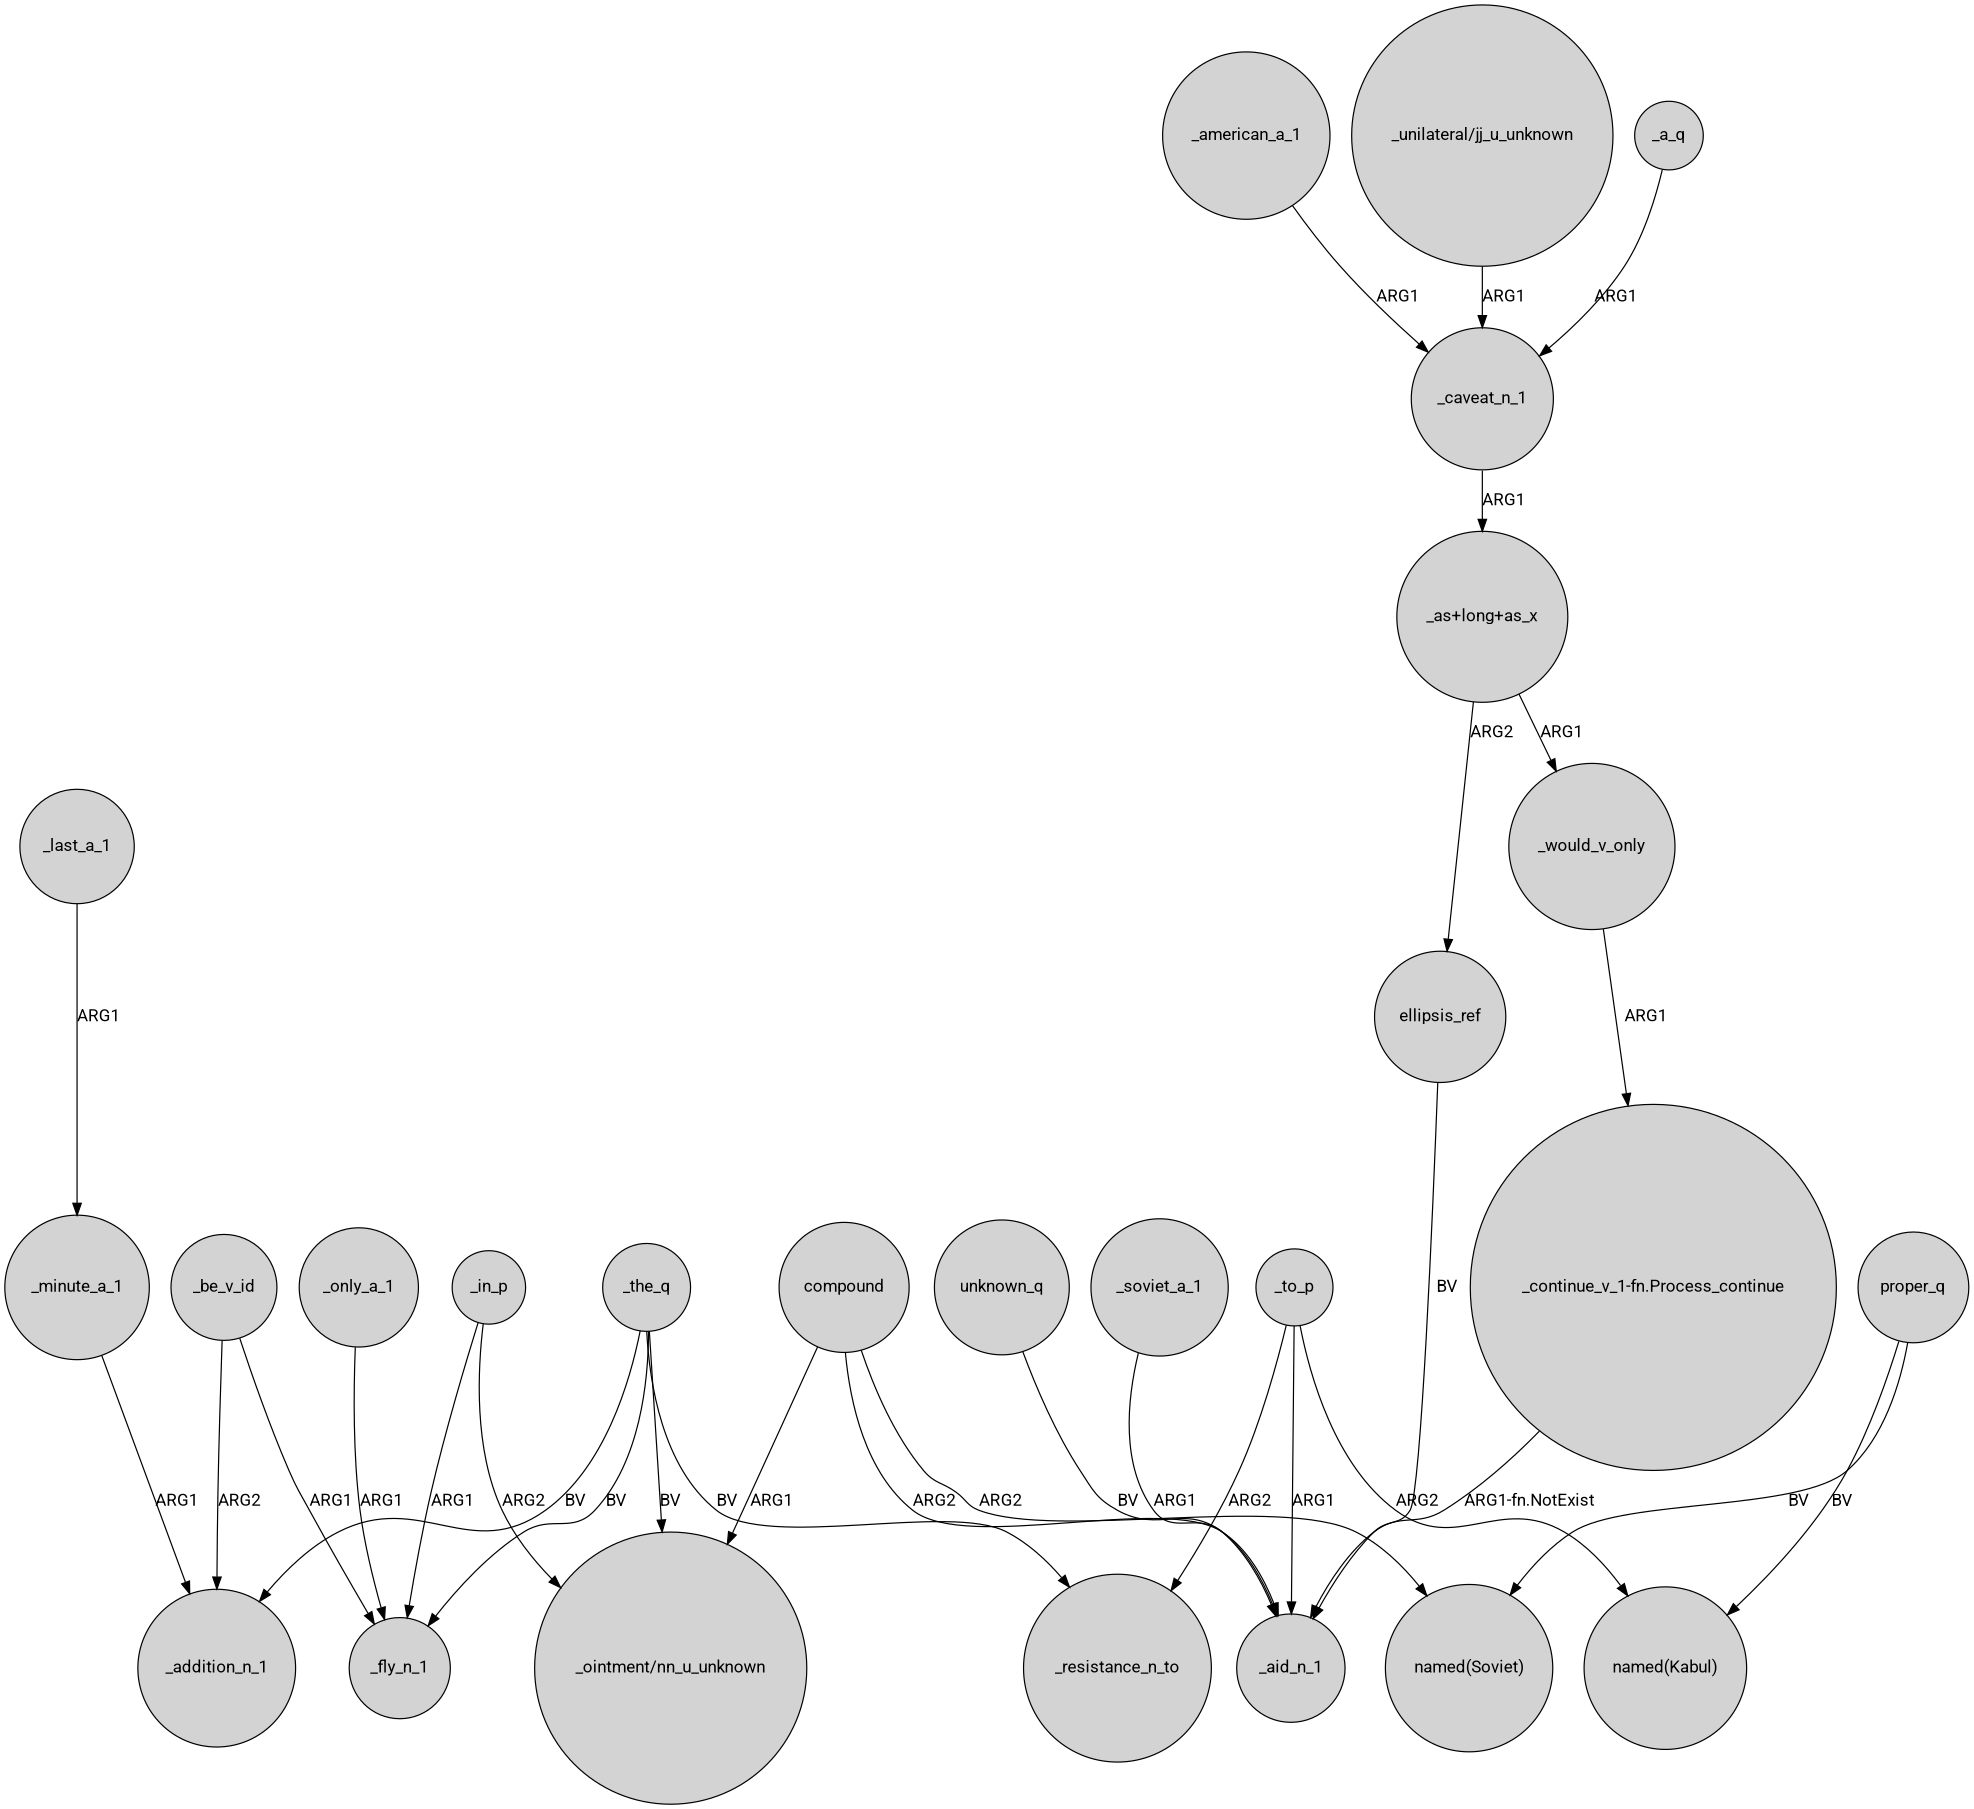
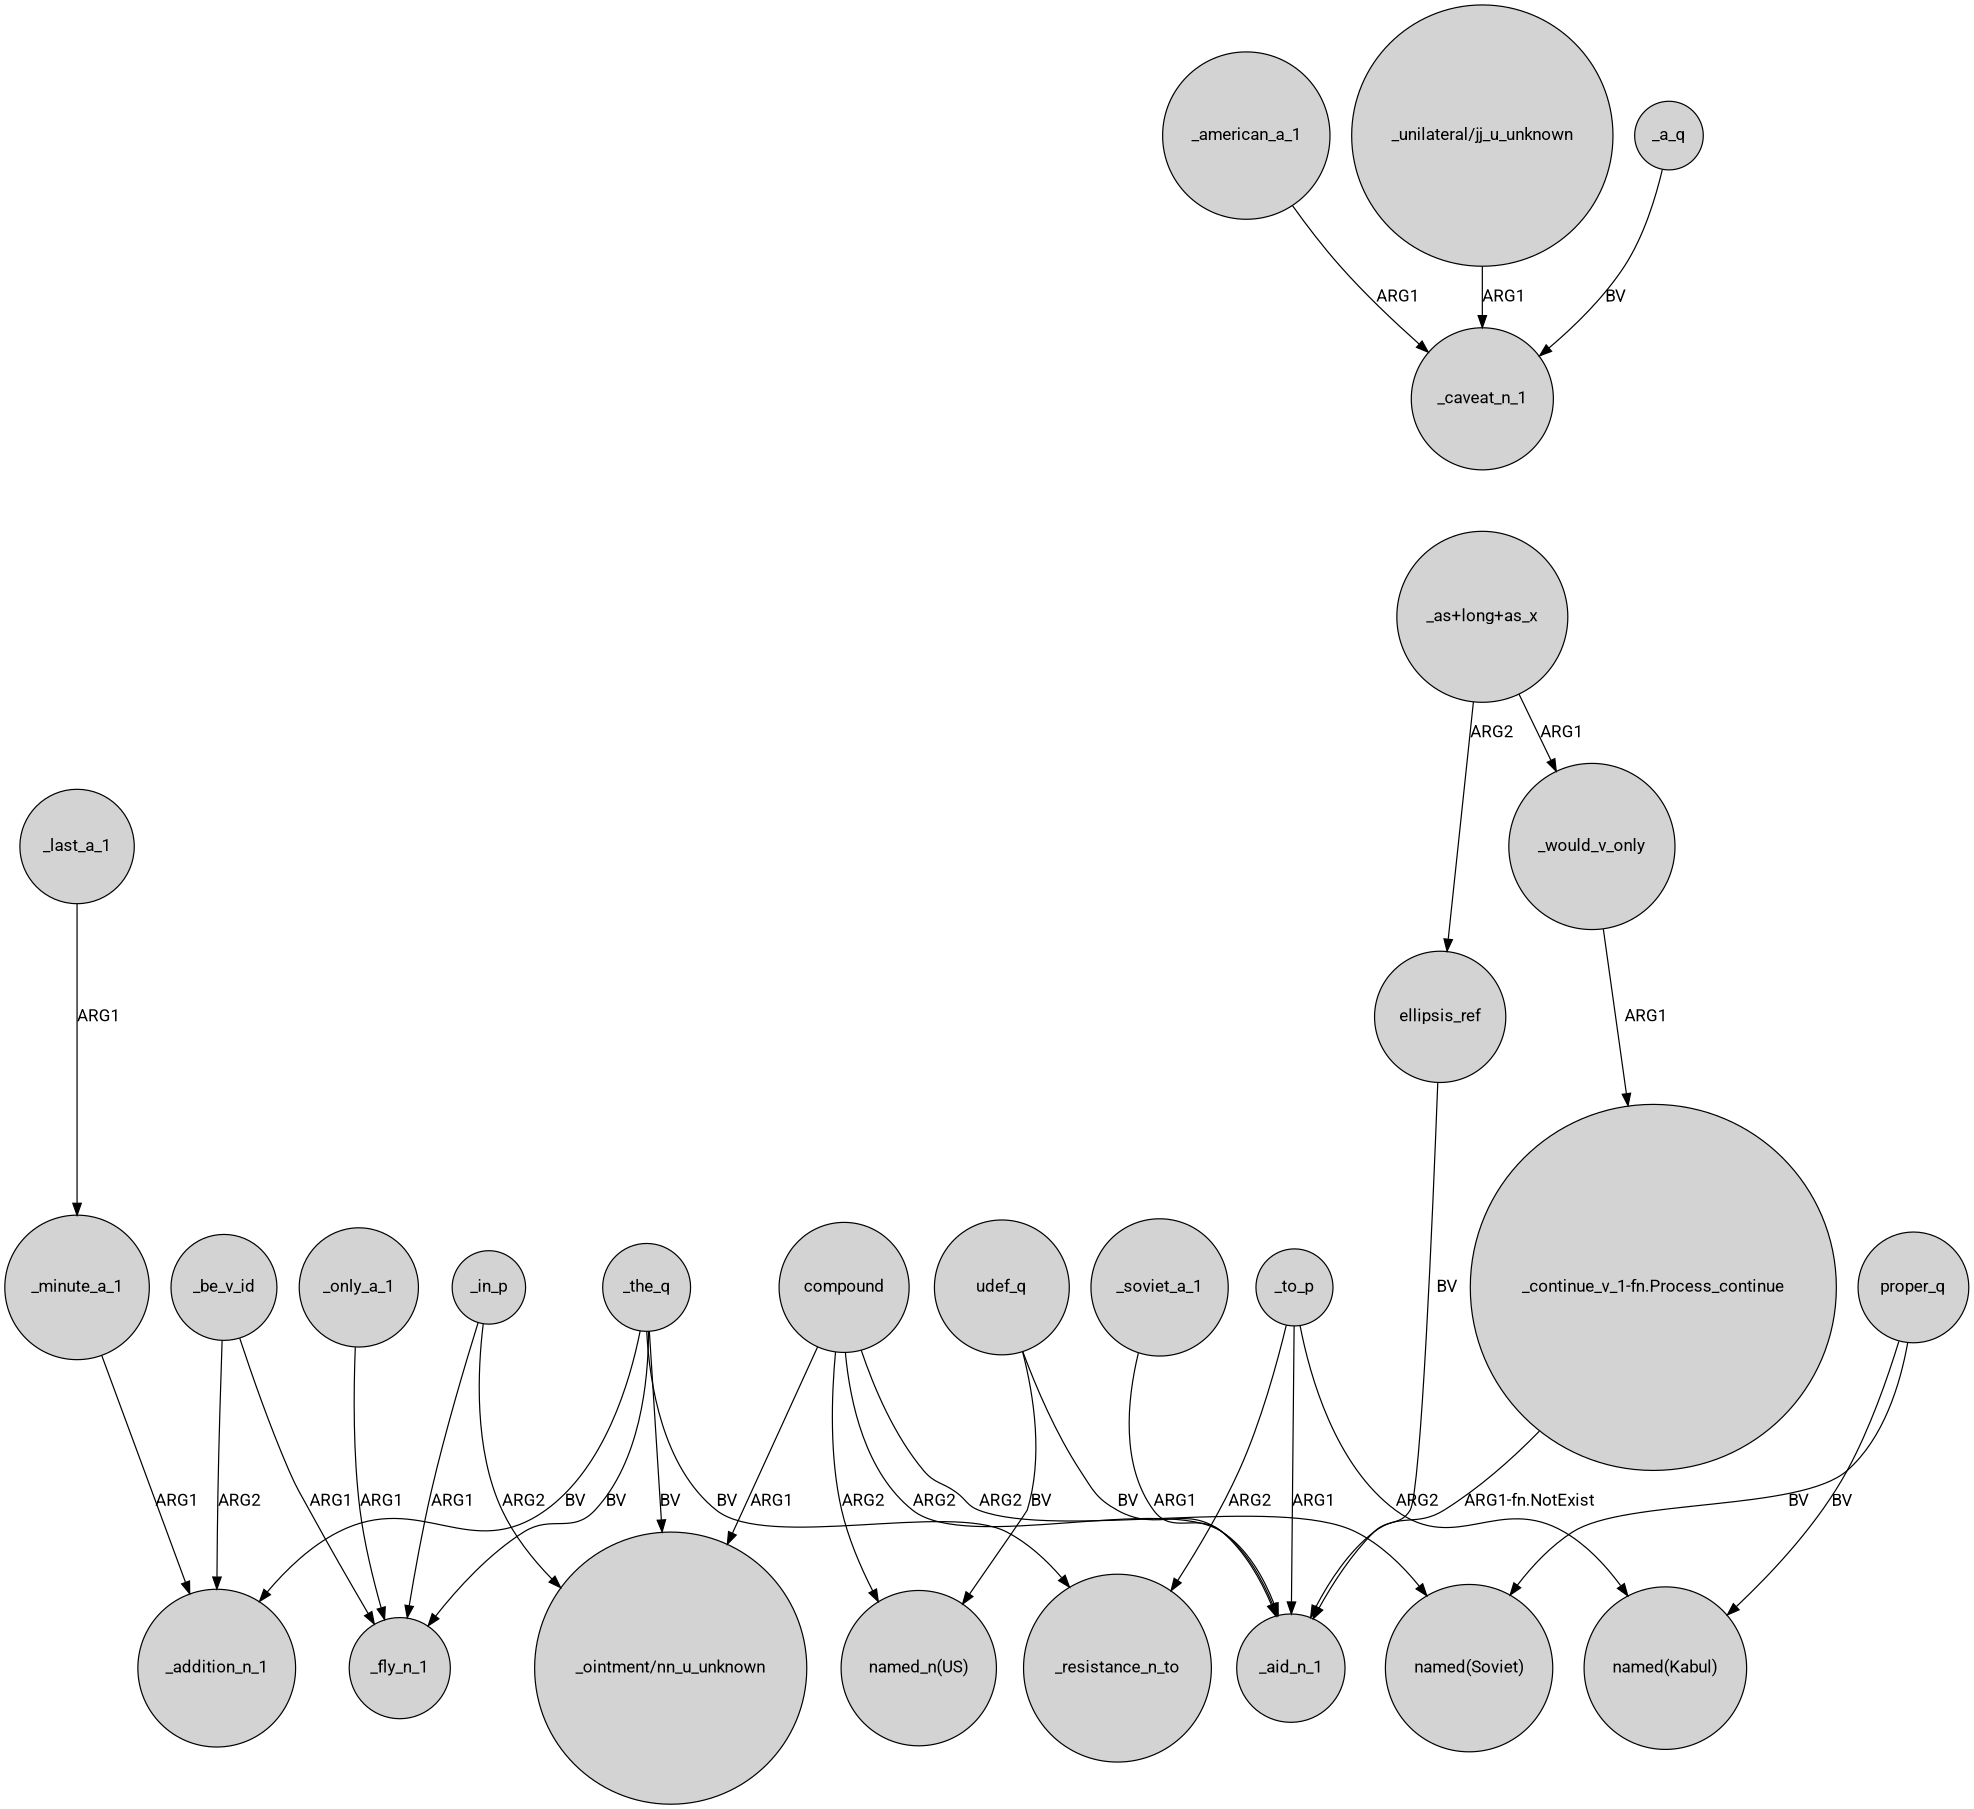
(1616, 297) -> (1616, 297)
(1482, 495) -> none
(1002, 1287) -> (1002, 1287)
none -> (919, 1668)
